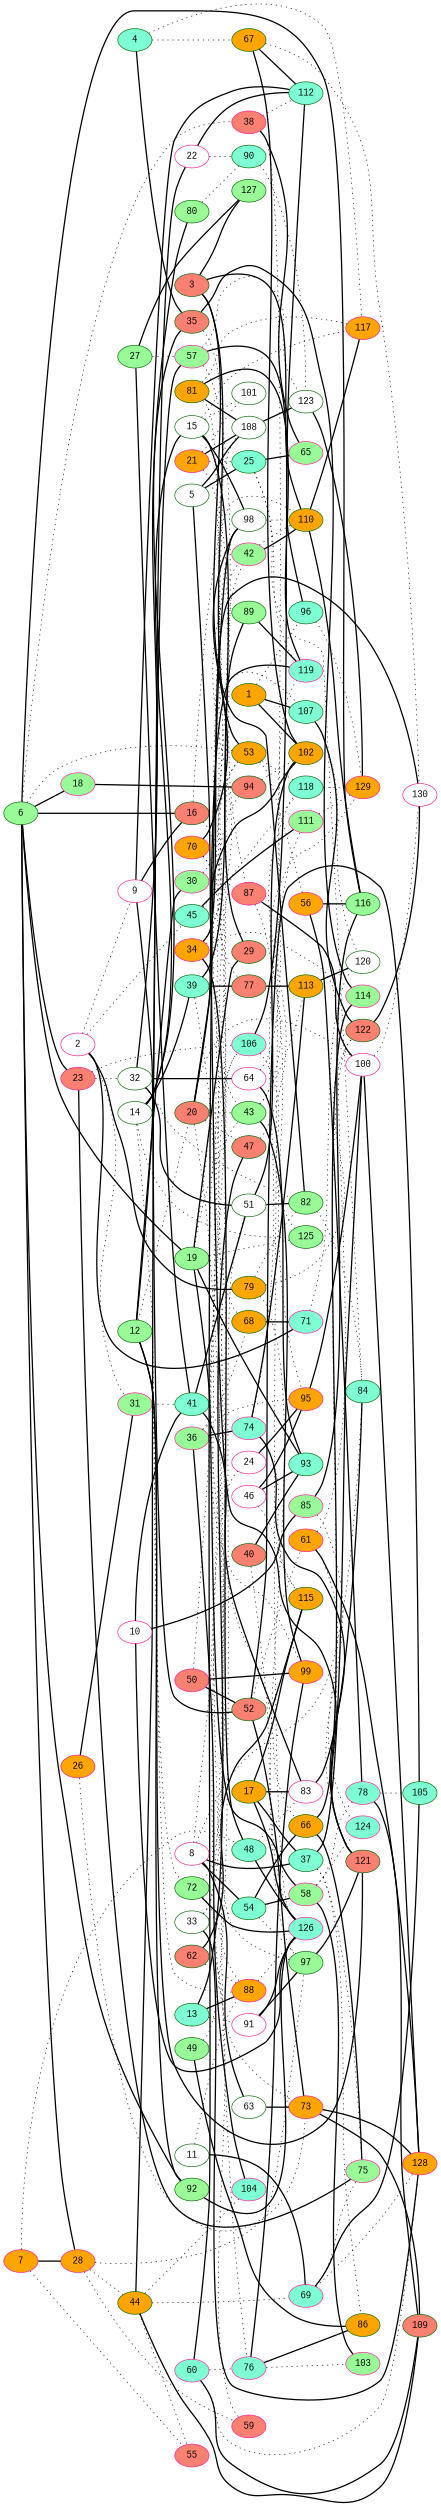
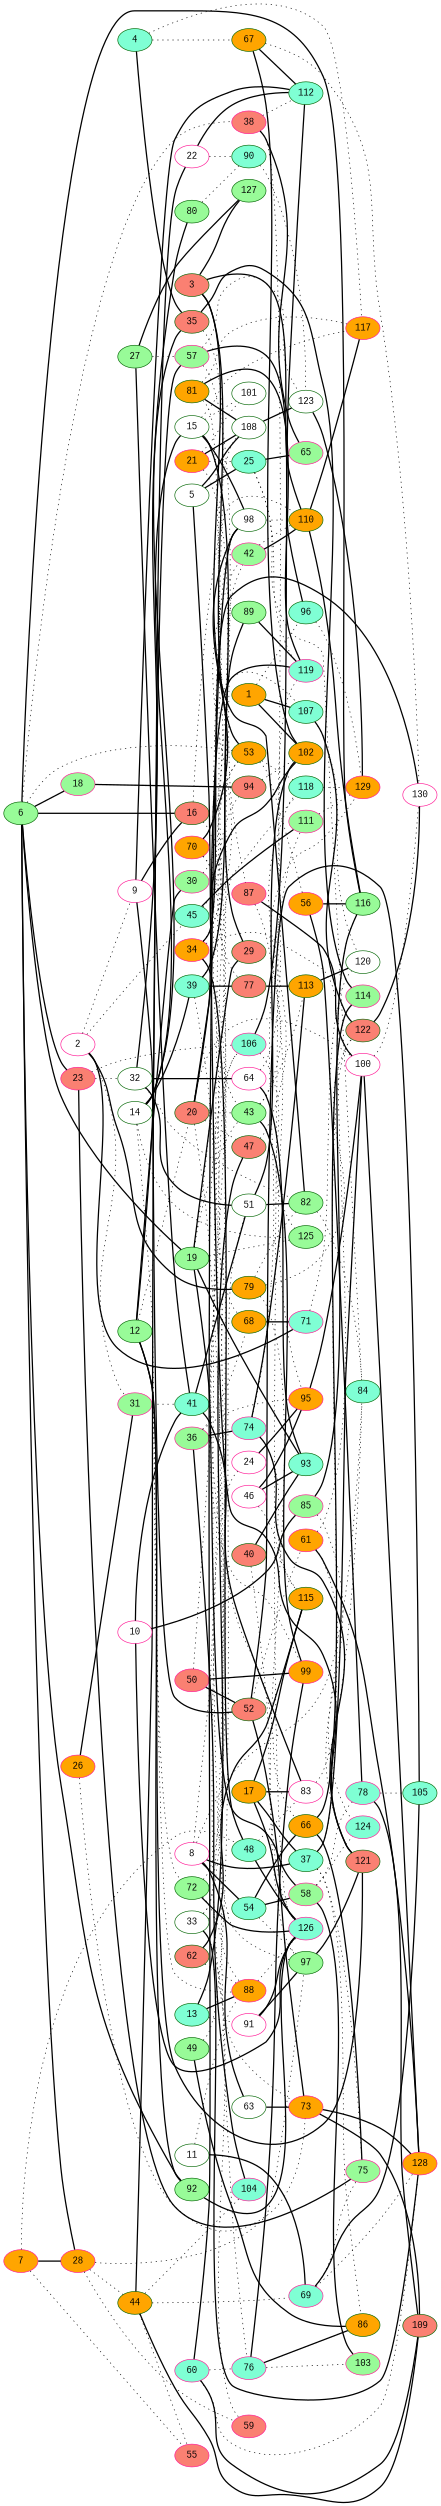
(348, 1633) -> (348, 1633)
